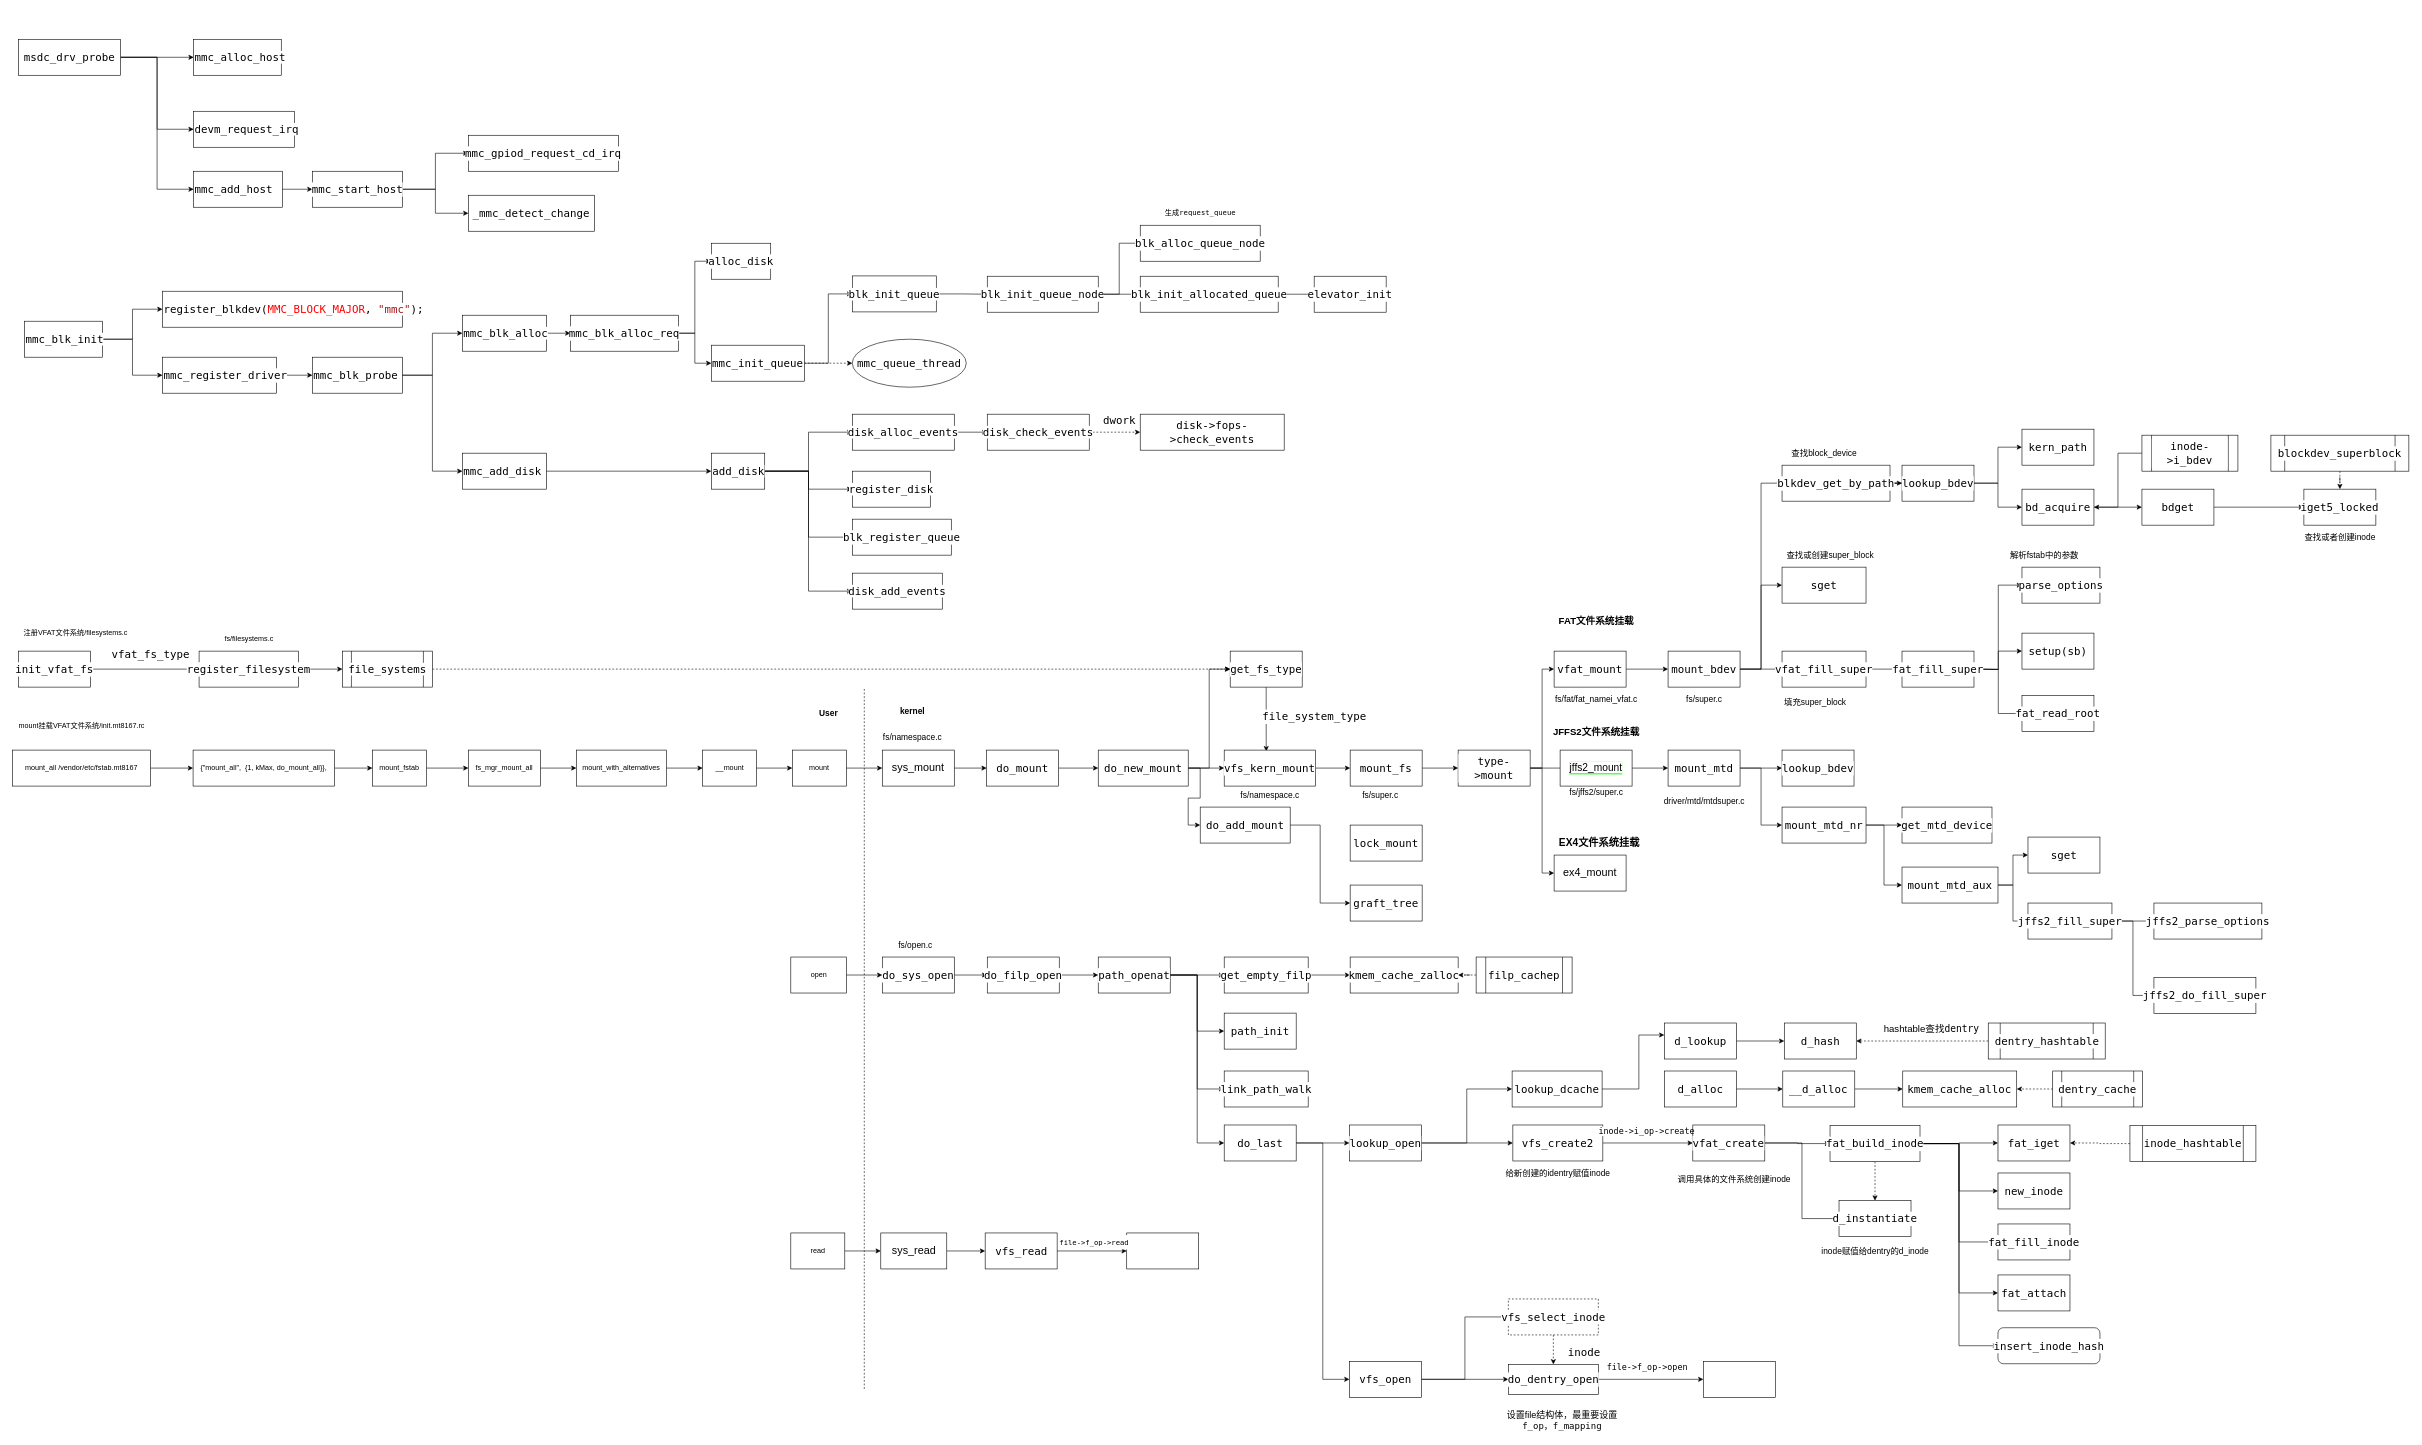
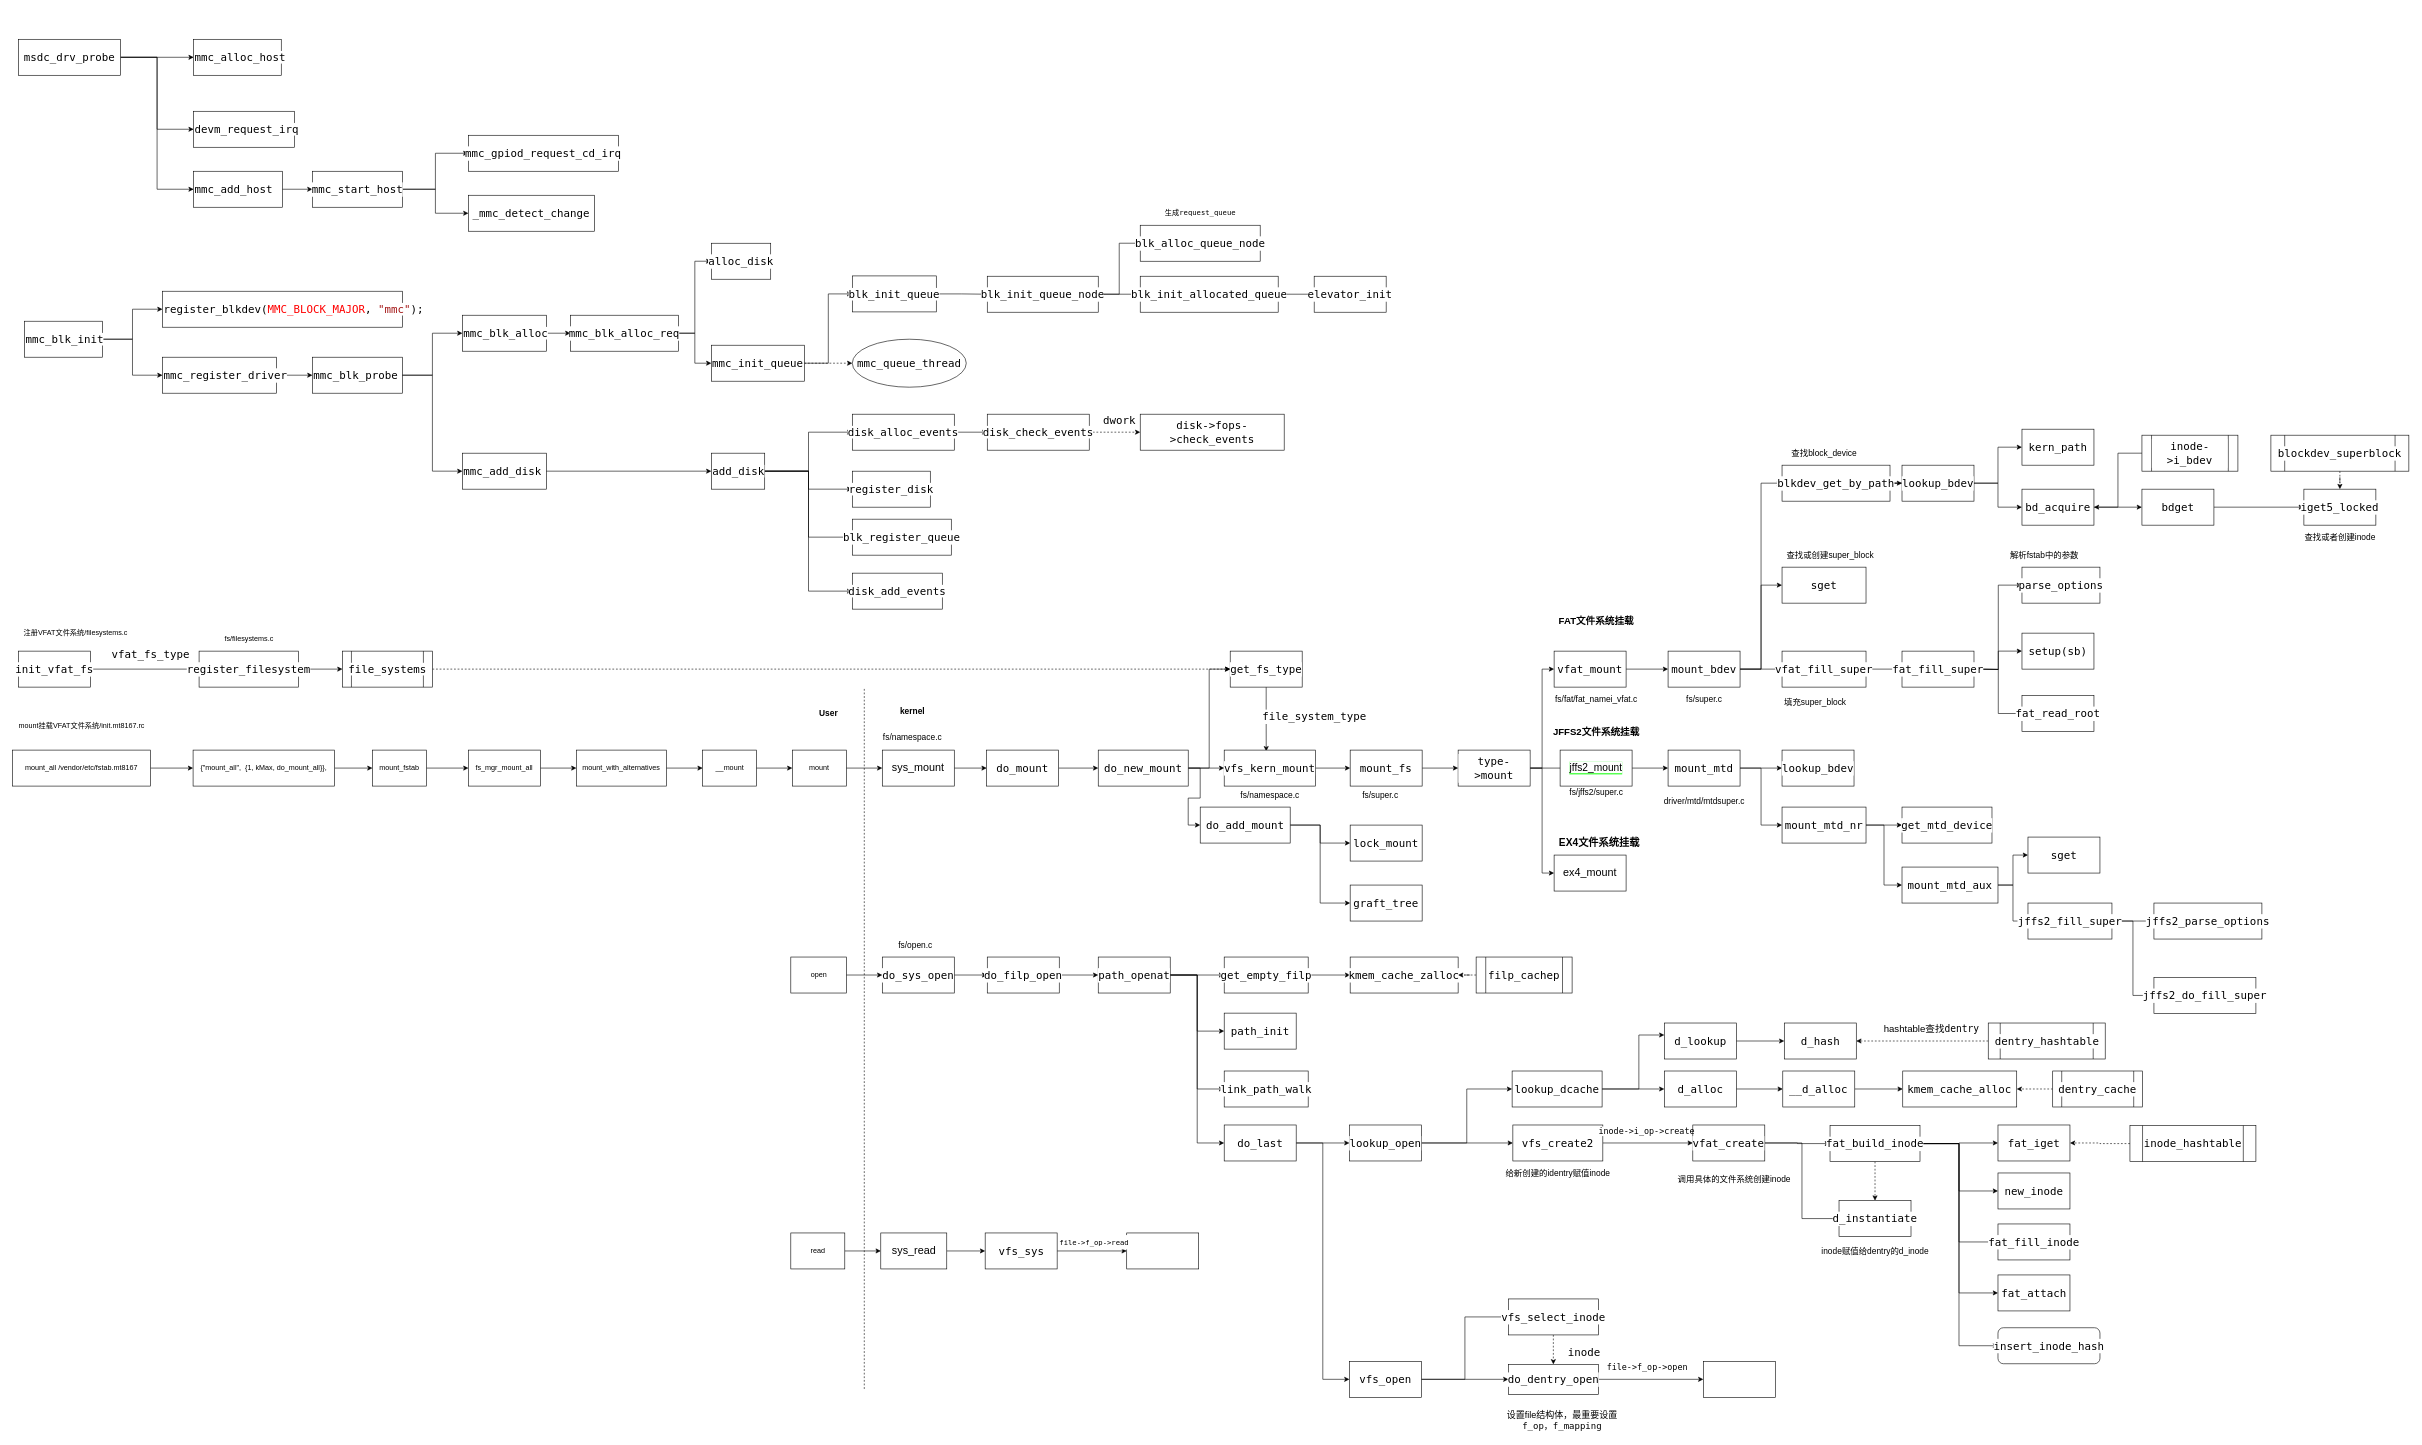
none -> (1344, 843)
none -> (1659, 1089)
(1022, 1251) -> (1022, 1251)
(1554, 1317) -> (1554, 1317)
